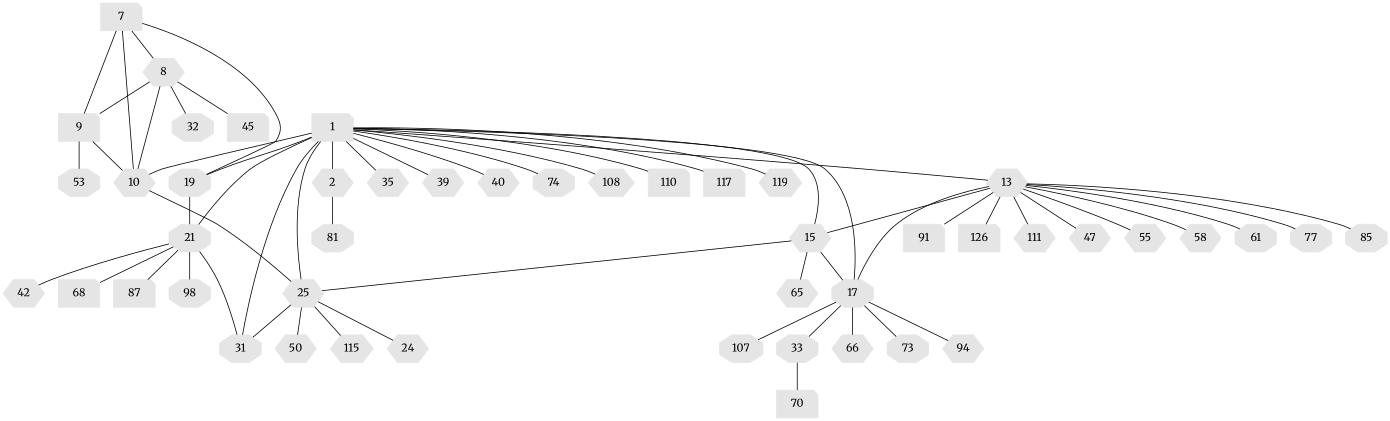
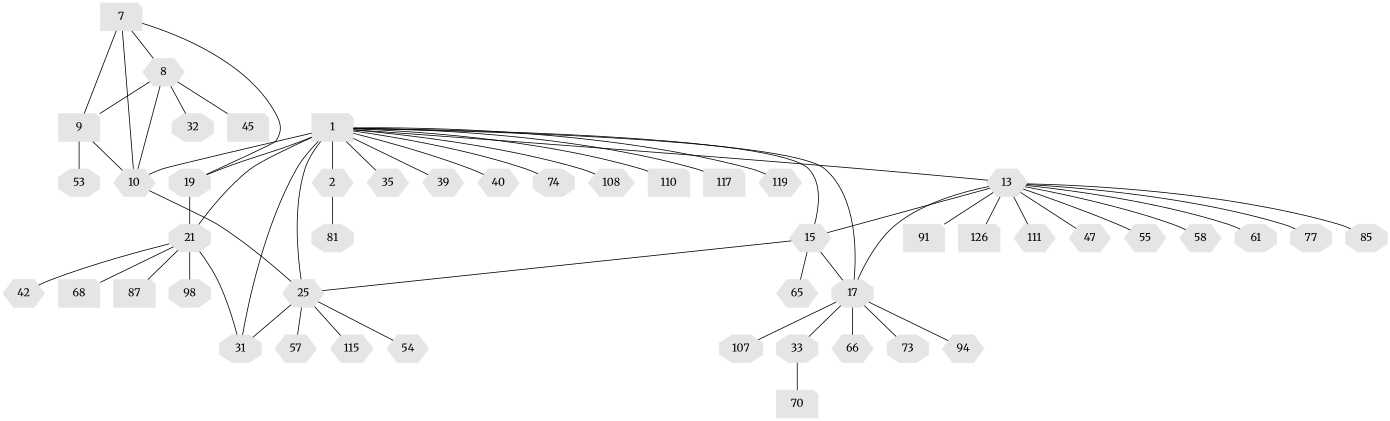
(296, 349) -> (296, 349)
(408, 349) -> (408, 349)
